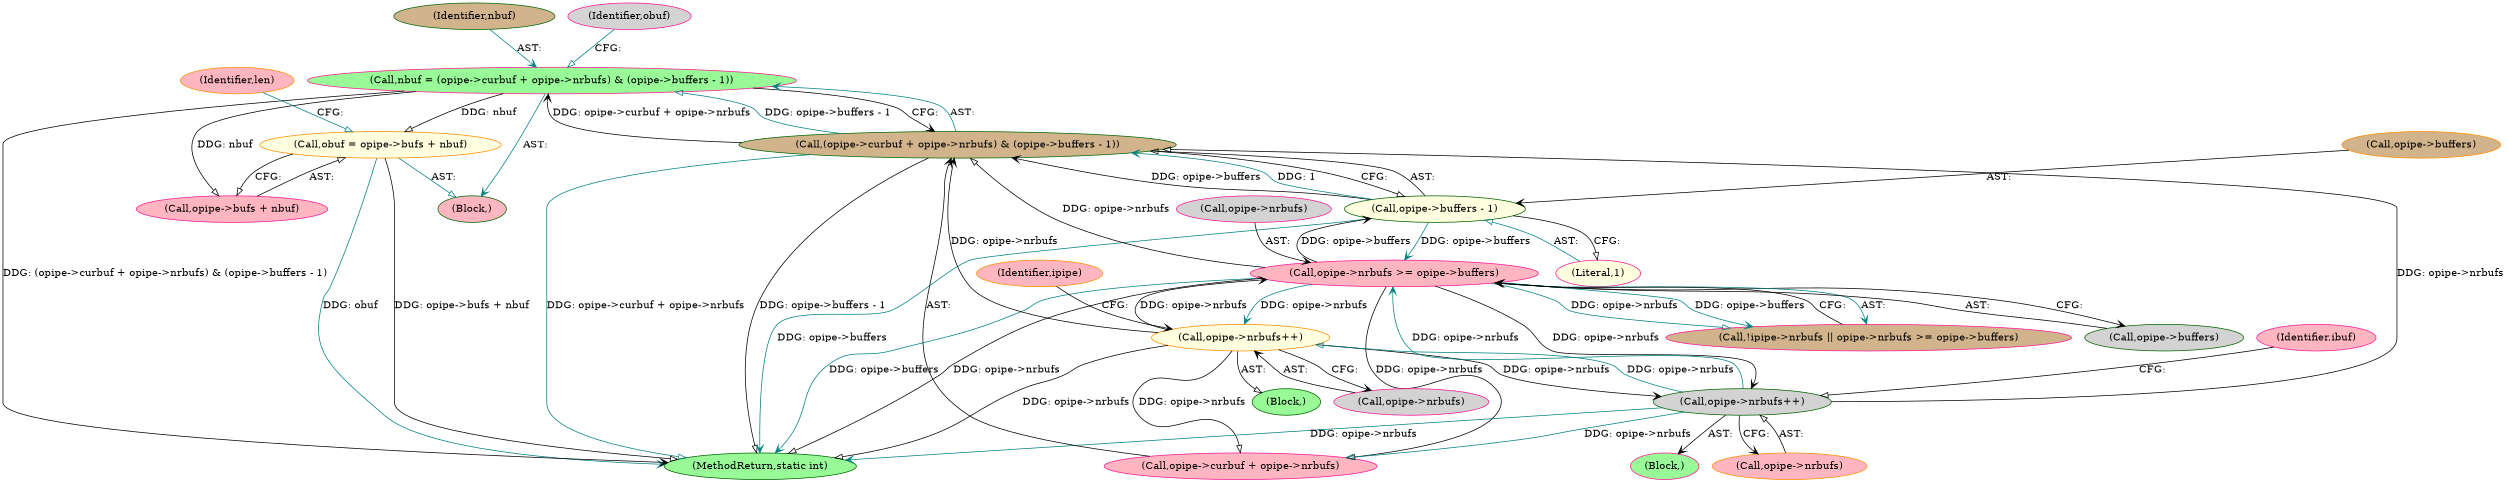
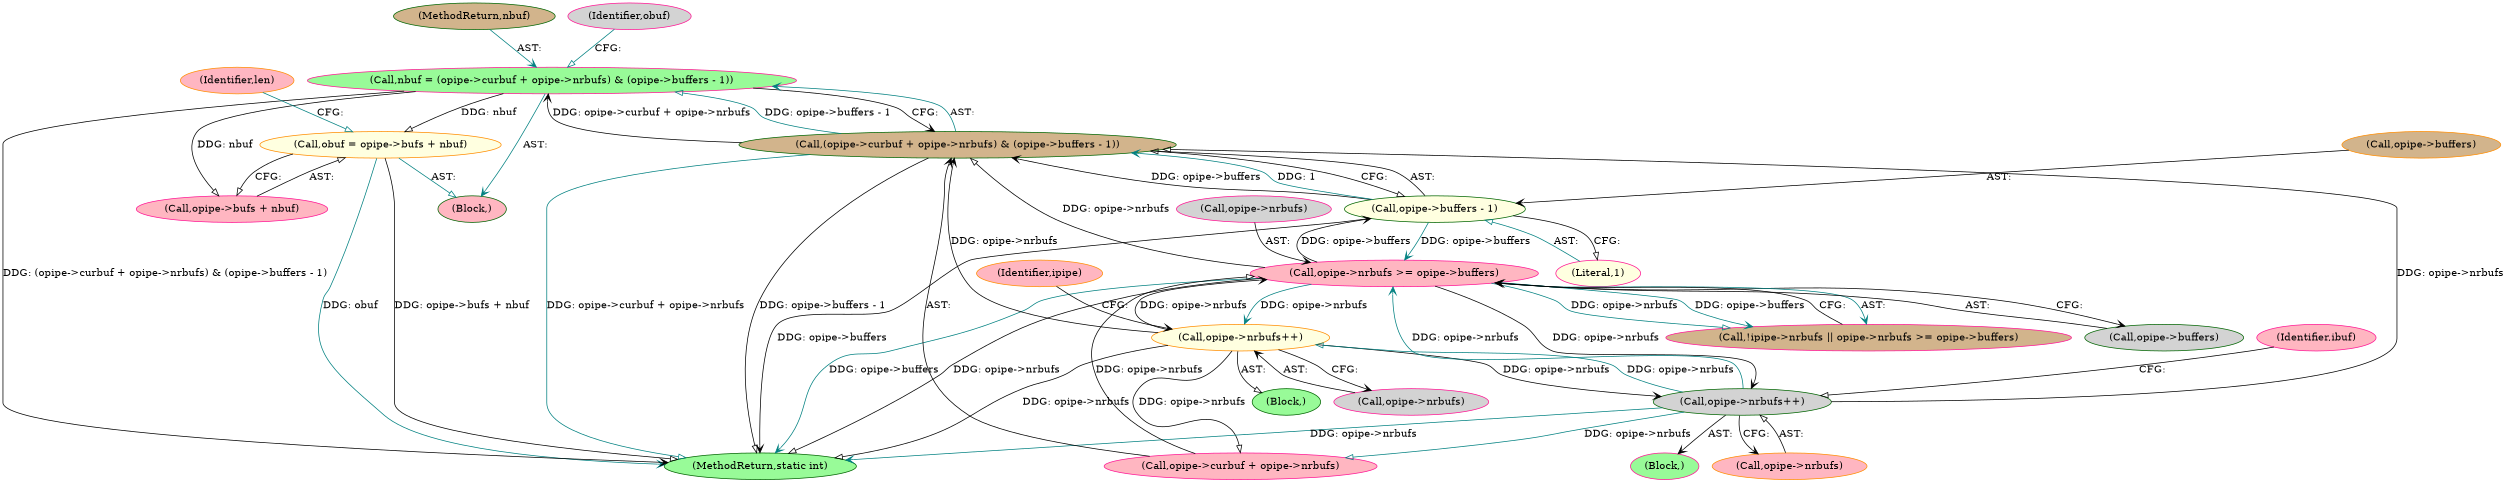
(474, 16) -> (474, 16)
(1004, 255) -> (1004, 255)
(1476, 377) -> (1095, 337)
